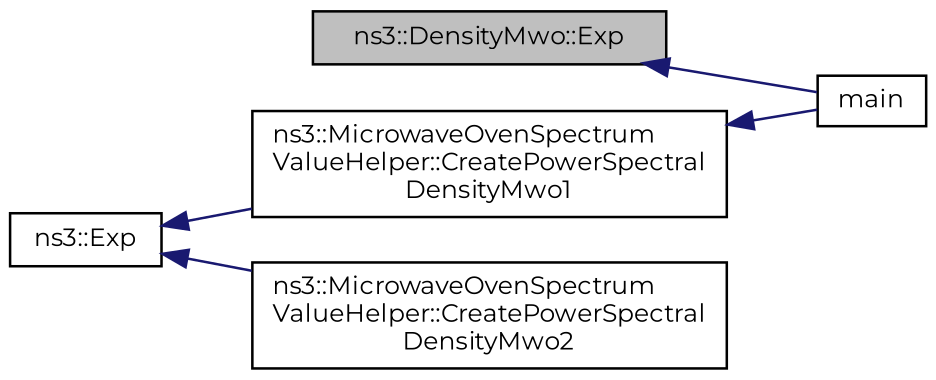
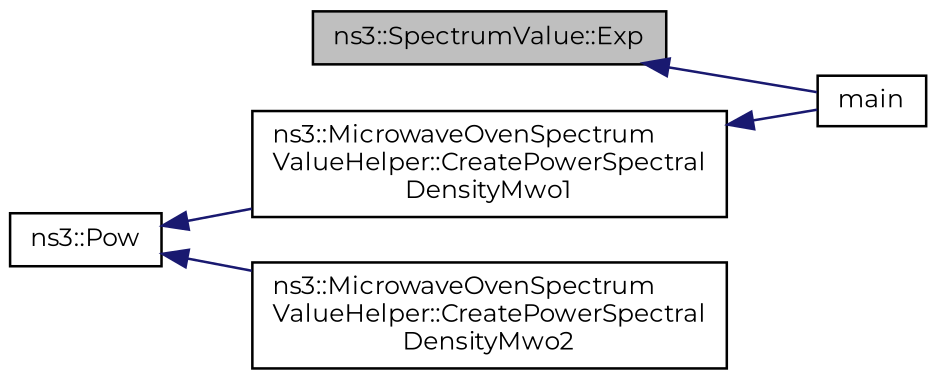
(490, 38) -> (490, 38)
(86, 240) -> (86, 240)
